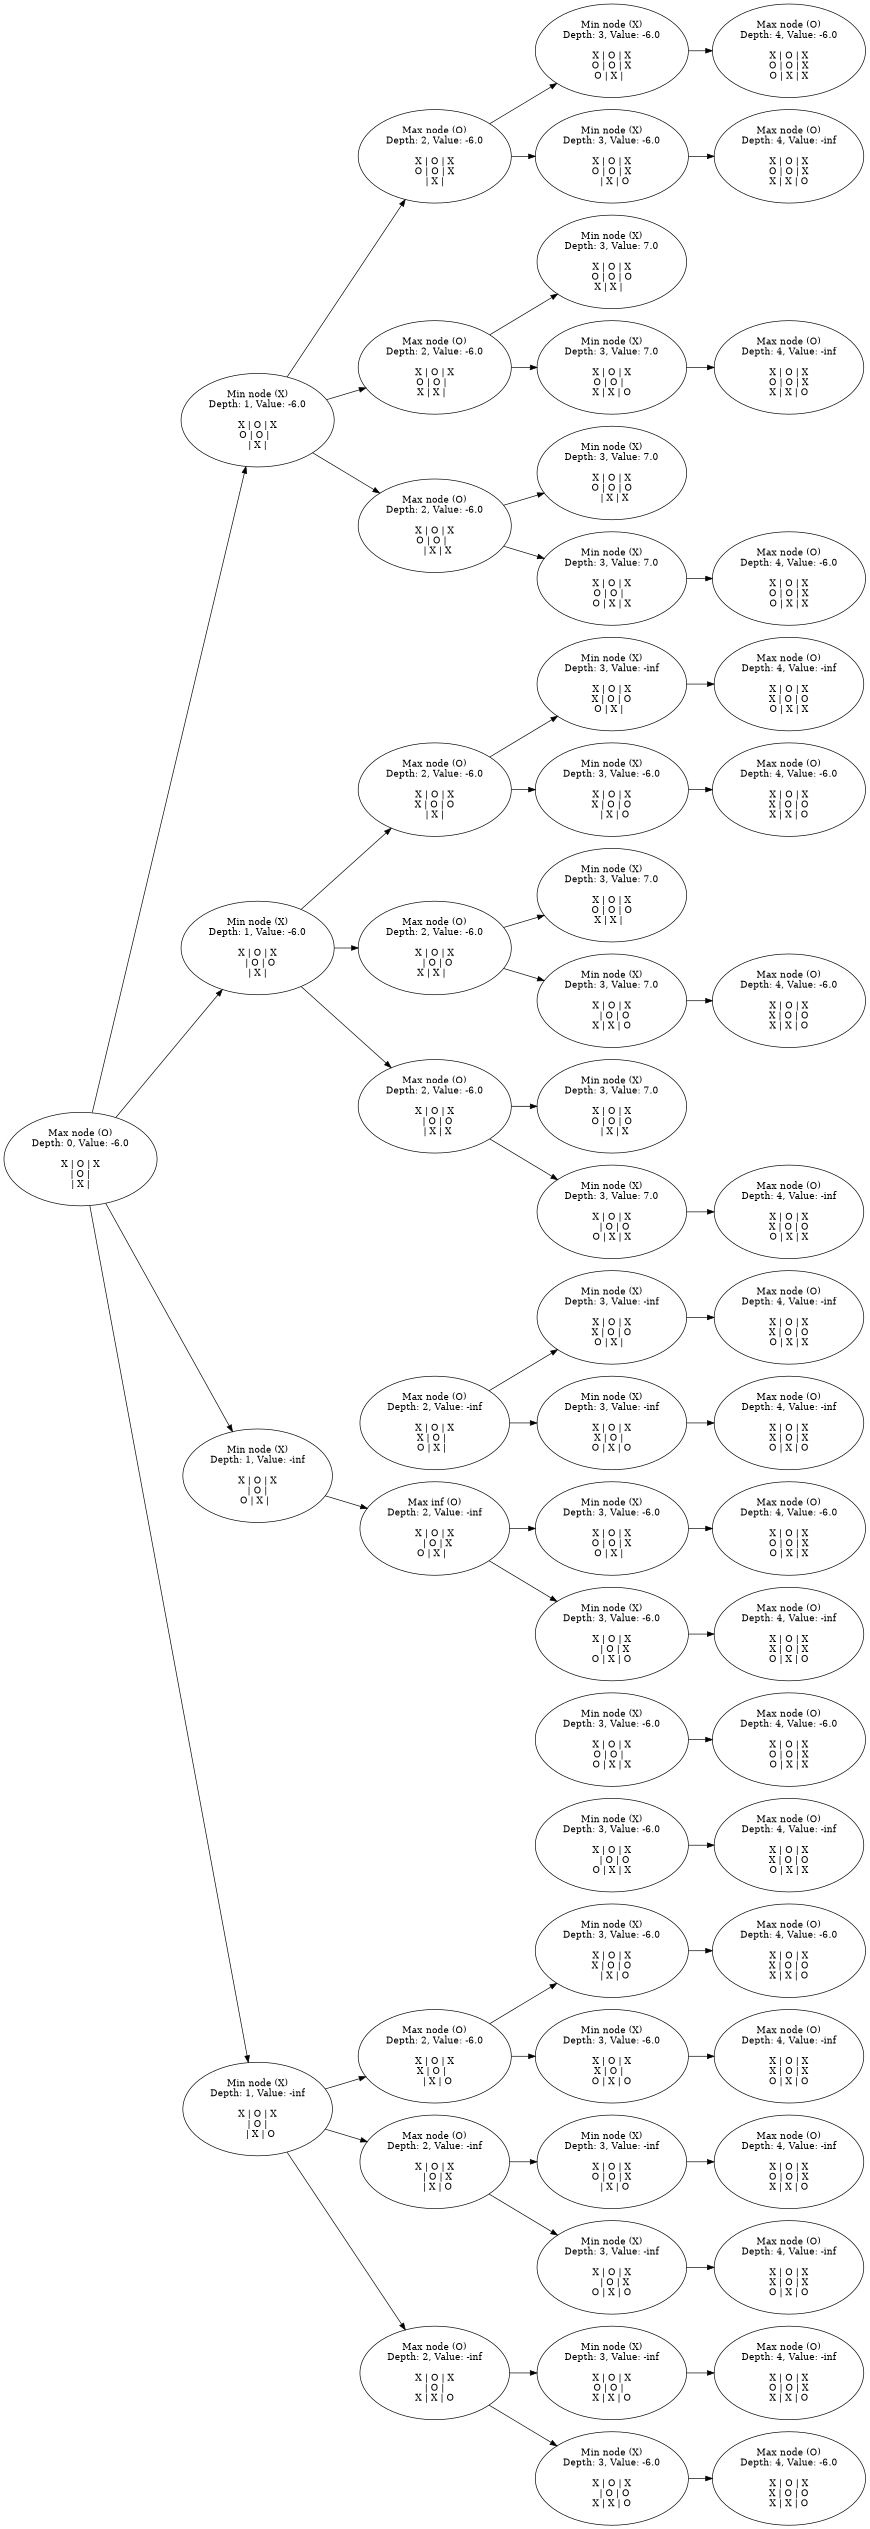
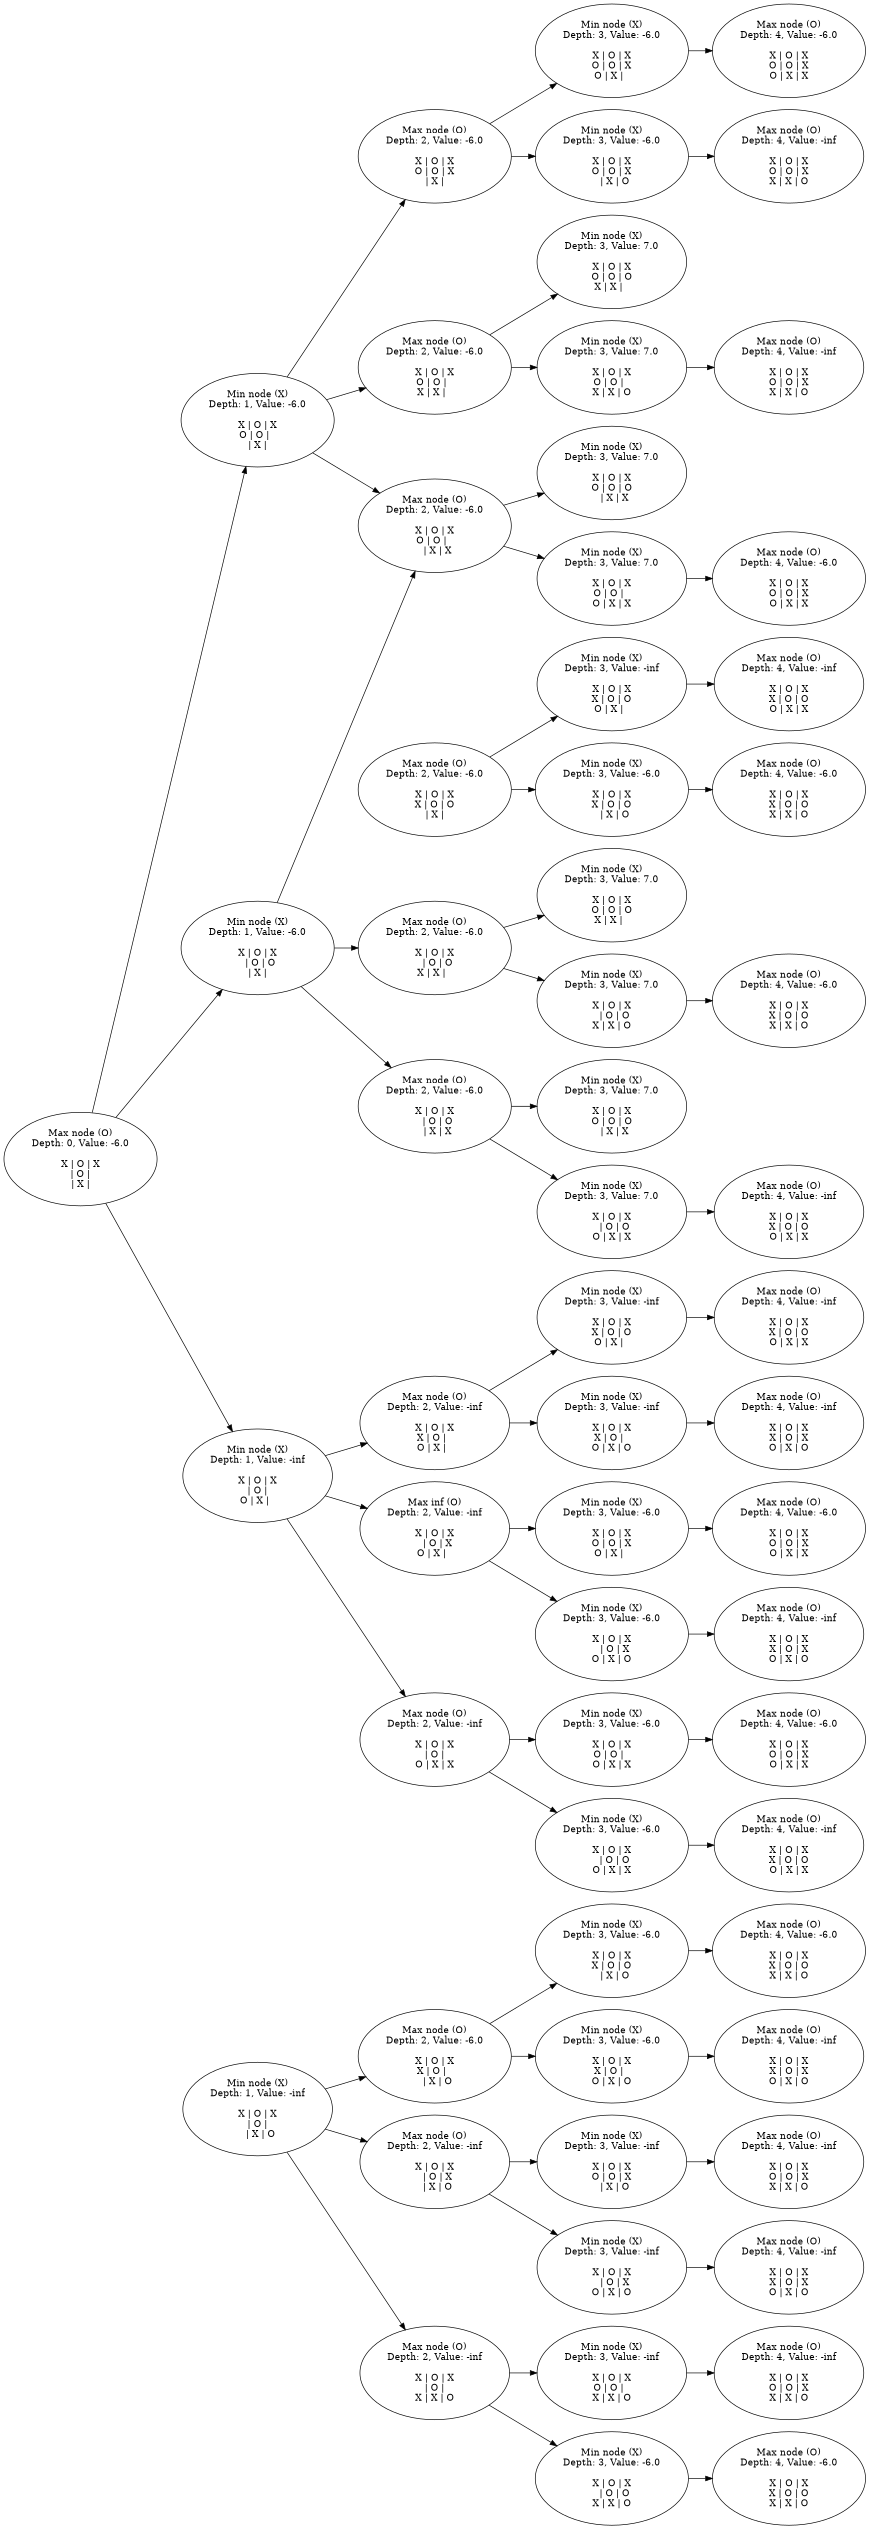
(343, 871) -> (345, 740)
none -> (343, 1450)
(168, 1631) -> none
none -> (435, 1740)
